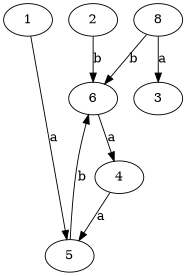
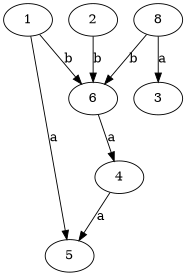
(75, 181) -> (58, 56)
